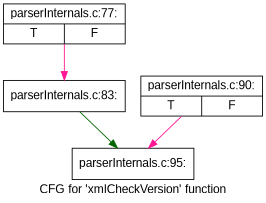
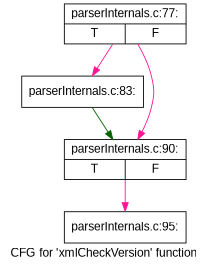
none -> (154, 87)
(96, 127) -> (100, 120)
